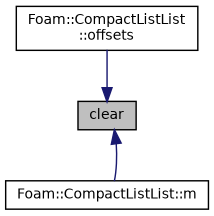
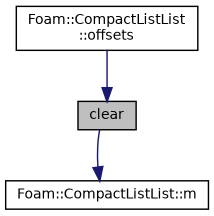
(116, 163) -> (98, 148)
